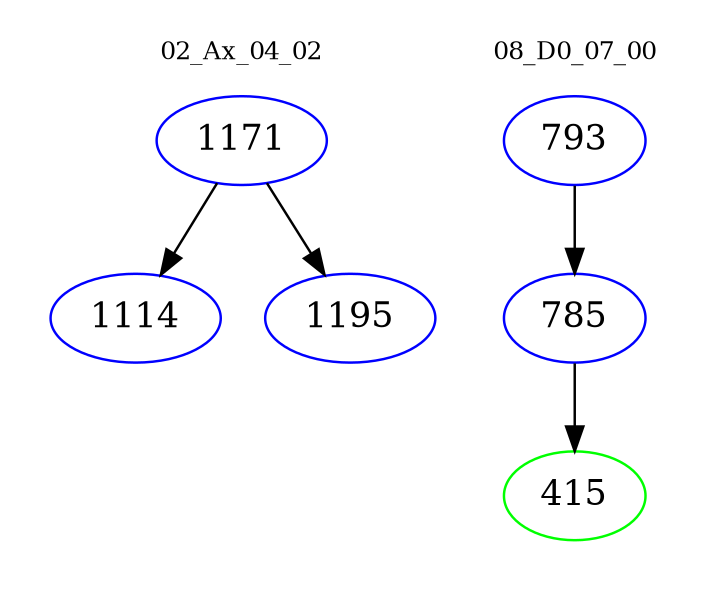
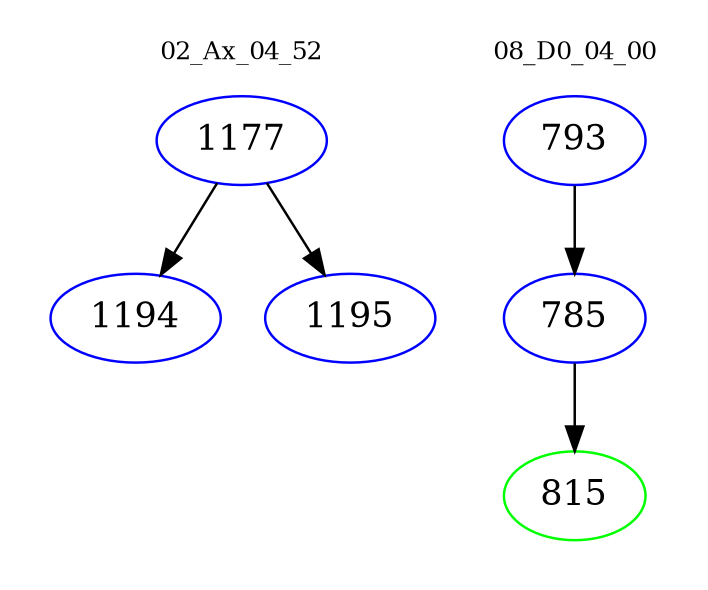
(242, 53) -> (242, 53)
(576, 53) -> (576, 53)
(242, 141) -> (242, 141)
(136, 318) -> (136, 318)
(575, 496) -> (575, 496)
